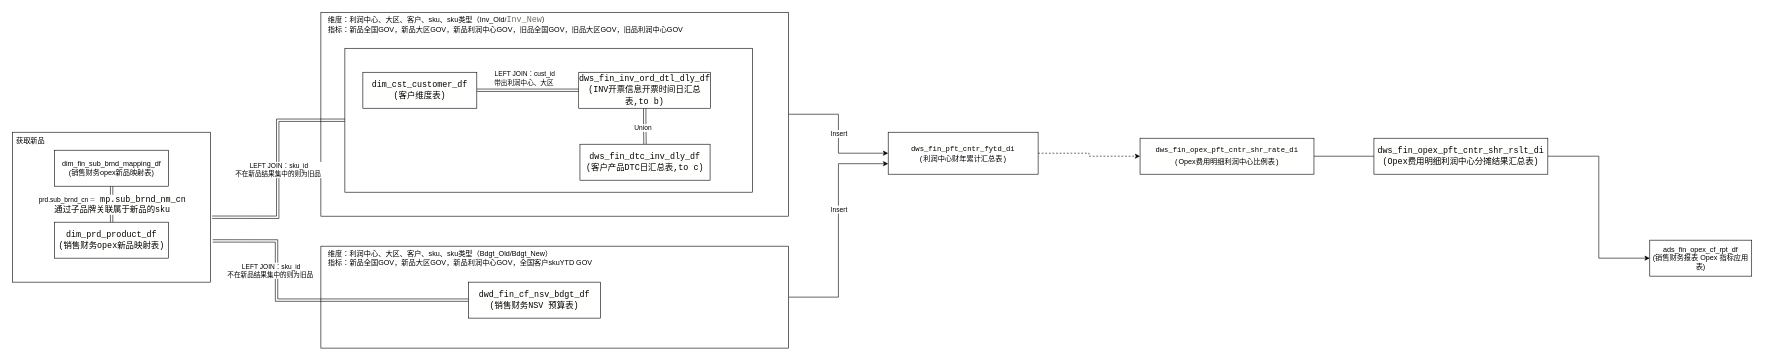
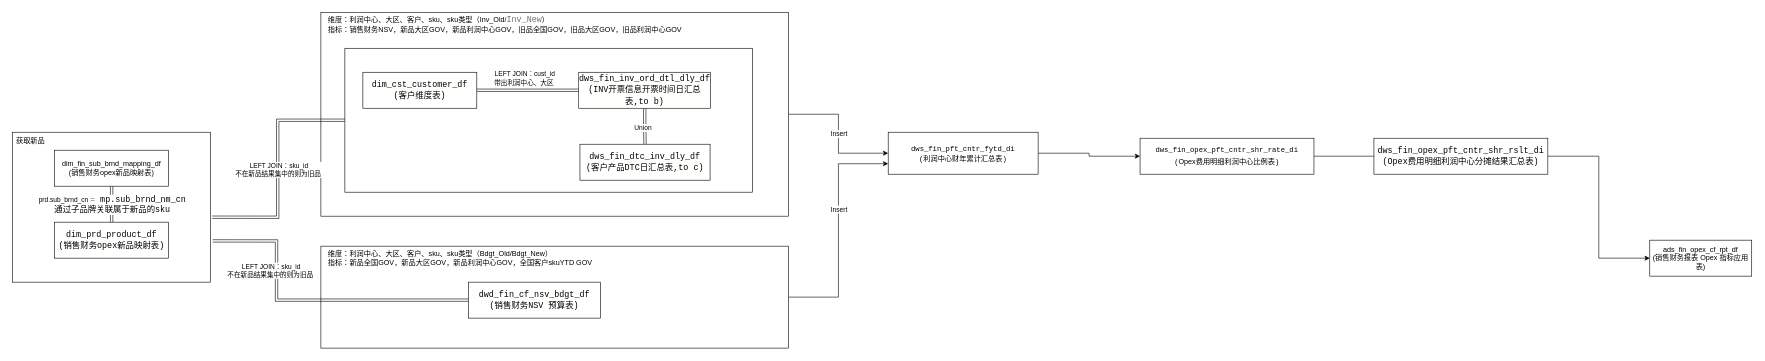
(494, 24) -> (494, 24)
(1088, 153) -> (1088, 153)
